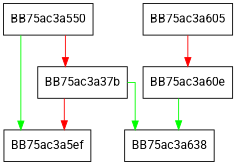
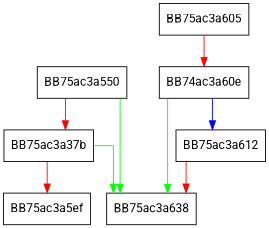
(21, 78) -> (120, 141)
(188, 83) -> (204, 83)
none -> (221, 146)
